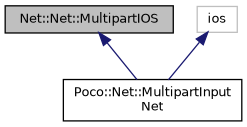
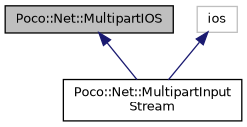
(89, 19) -> (89, 19)
(153, 100) -> (153, 100)
